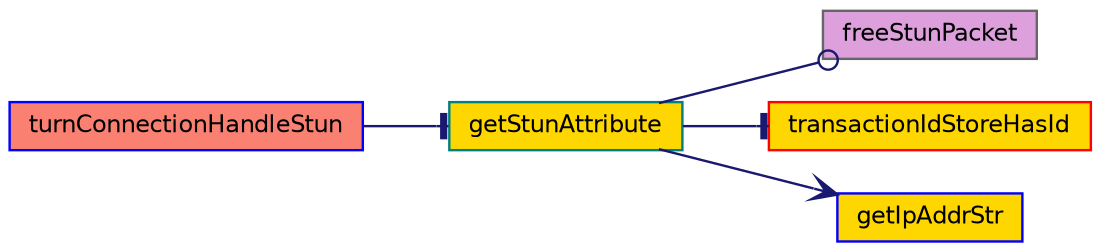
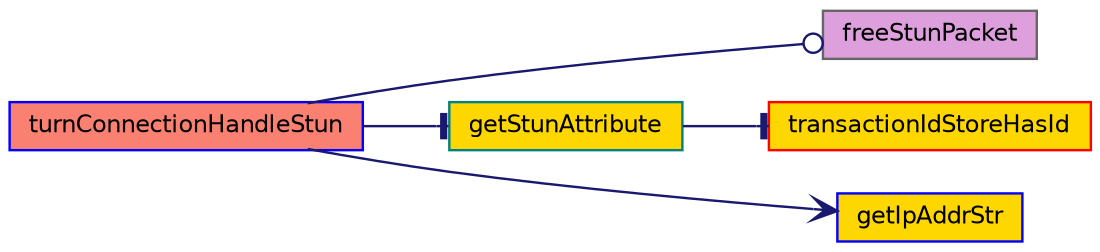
(739, 83) -> (555, 68)
(736, 169) -> (560, 185)
